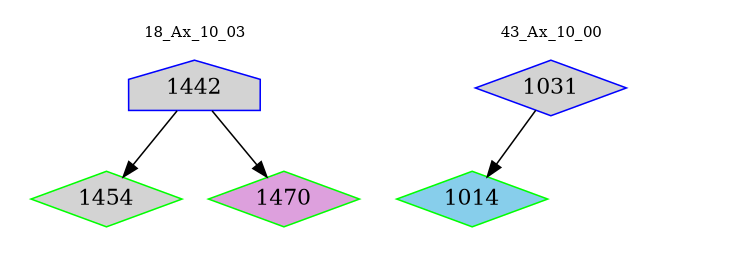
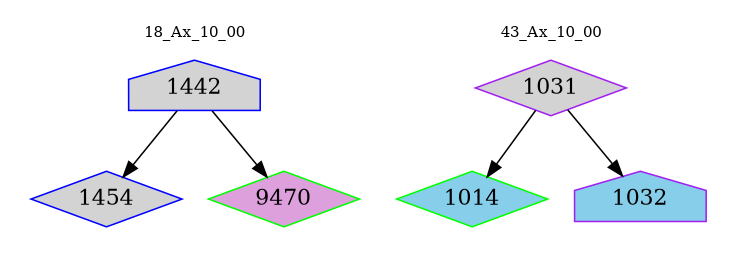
(195, 33) -> (195, 33)
(551, 88) -> (551, 88)
(106, 199) -> (106, 199)
(284, 199) -> (284, 199)
none -> (640, 199)
